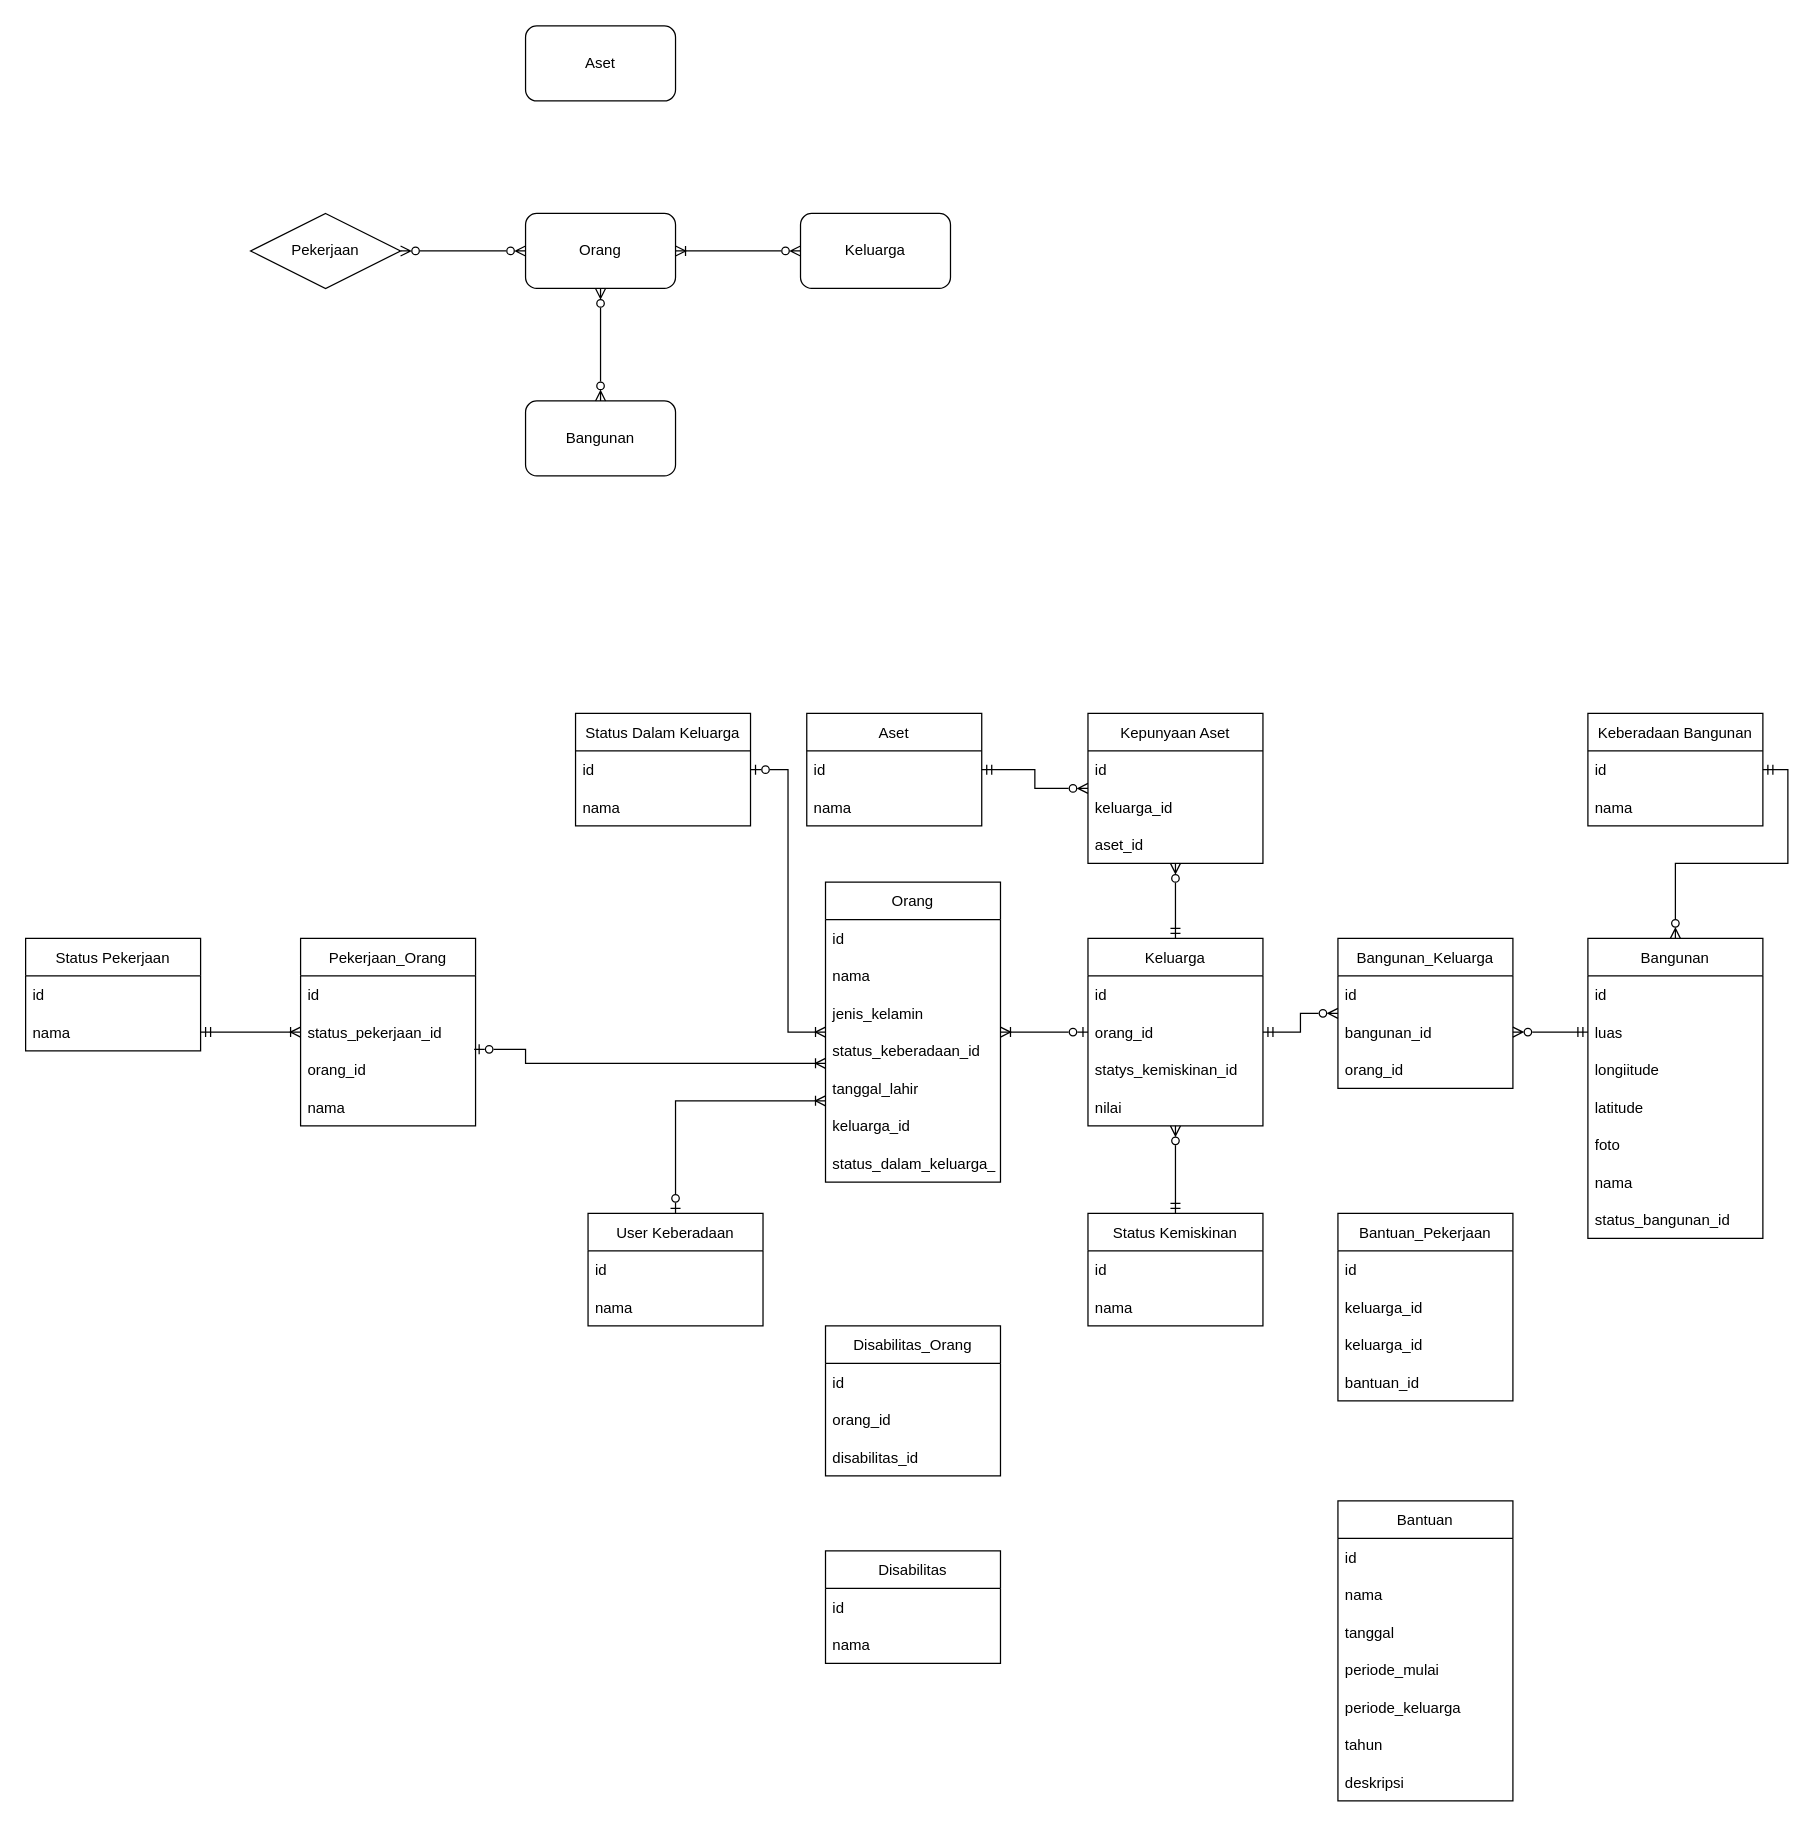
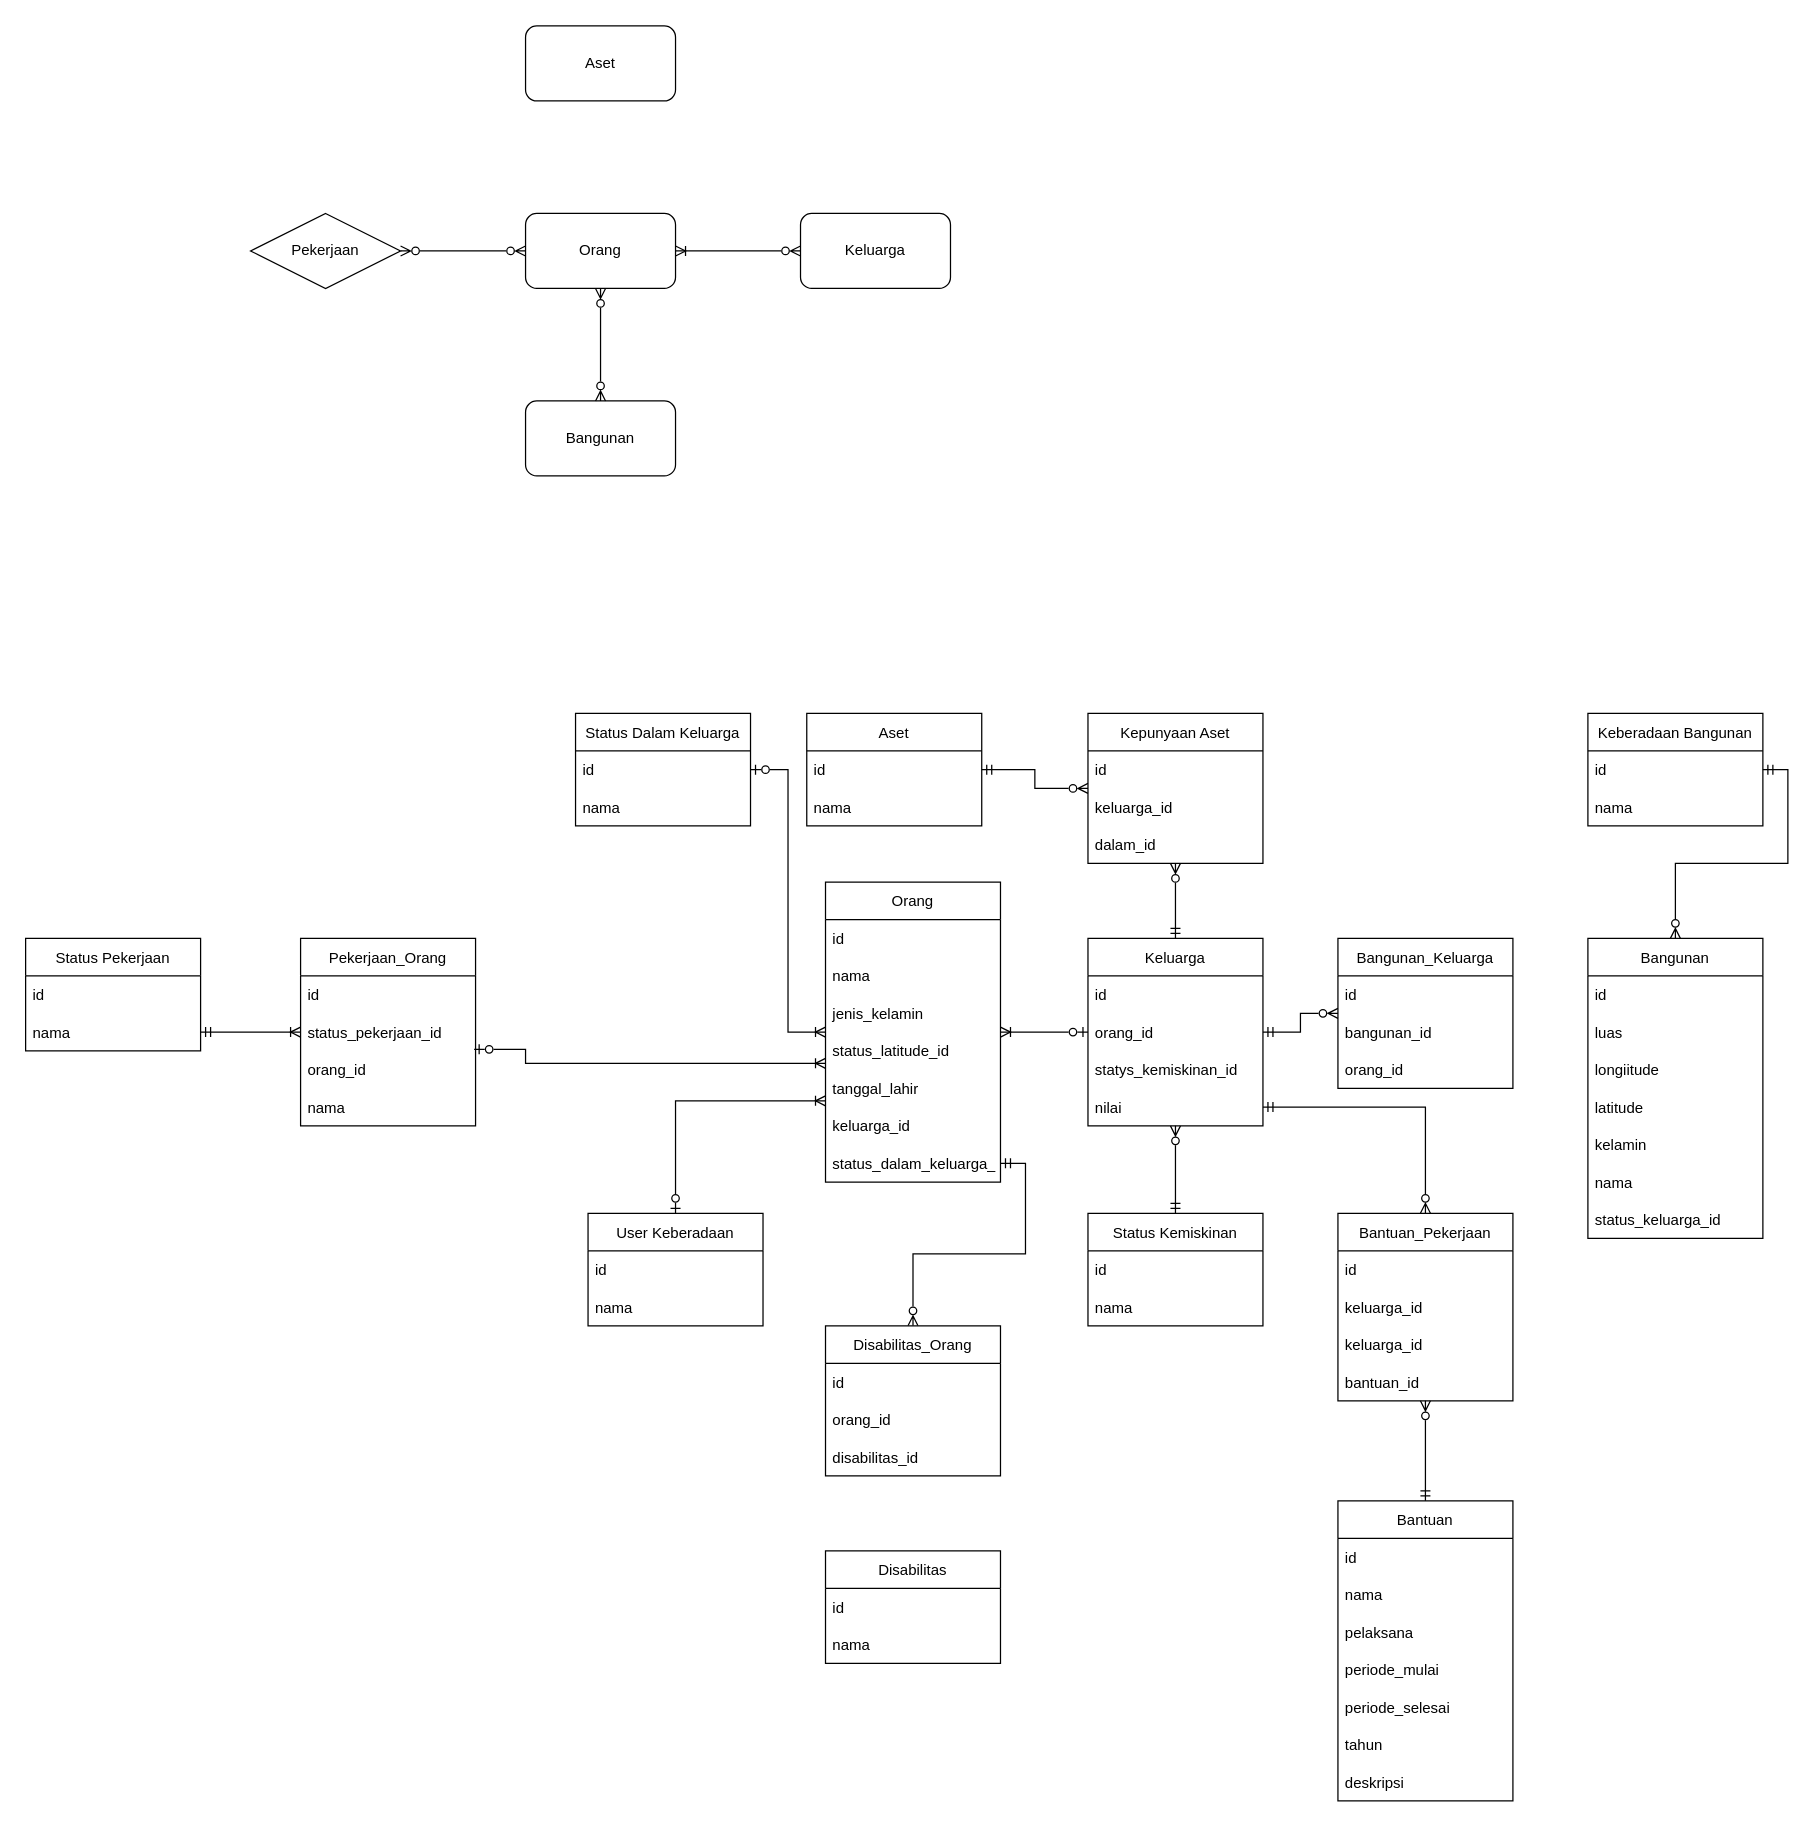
(1122, 845) -> (1125, 845)
(1559, 1032) -> none
(915, 1051) -> (902, 1051)
none -> (1389, 1107)
(1612, 1145) -> (1621, 1145)
(1669, 1220) -> (1667, 1220)
none -> (1001, 1254)
none -> (1426, 1460)
(1372, 1633) -> (1381, 1633)
(1408, 1708) -> (1402, 1708)
